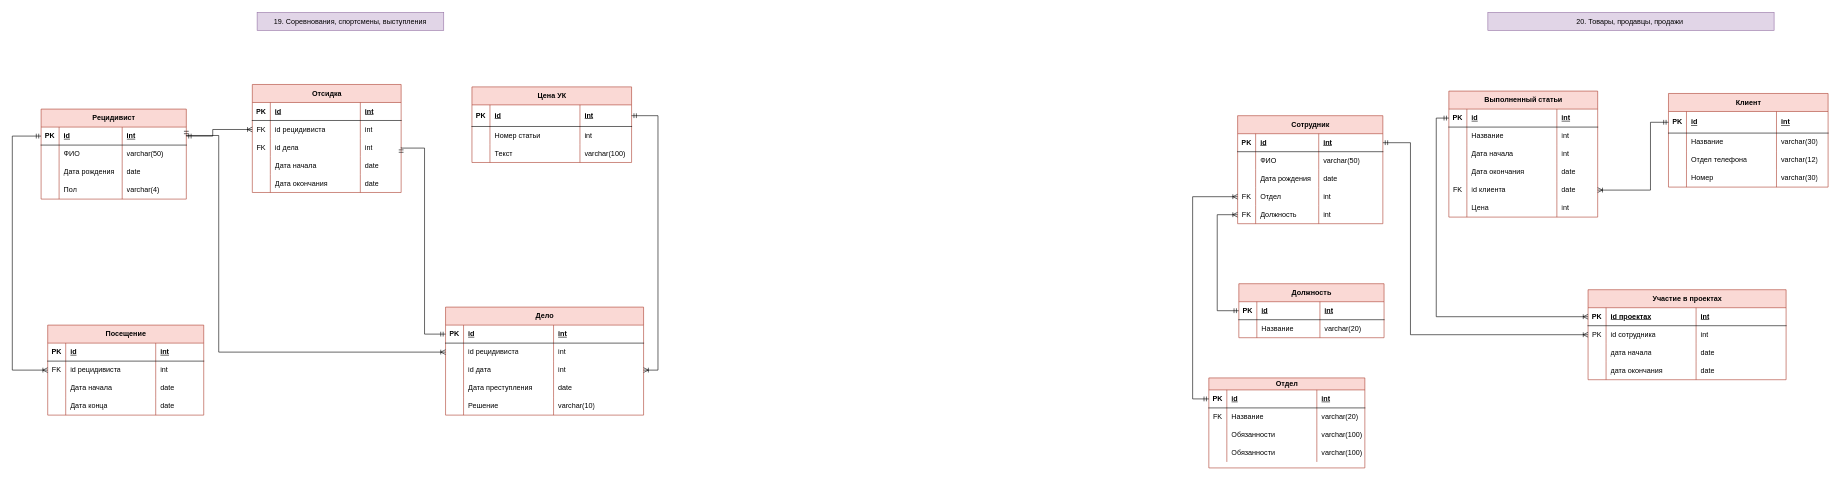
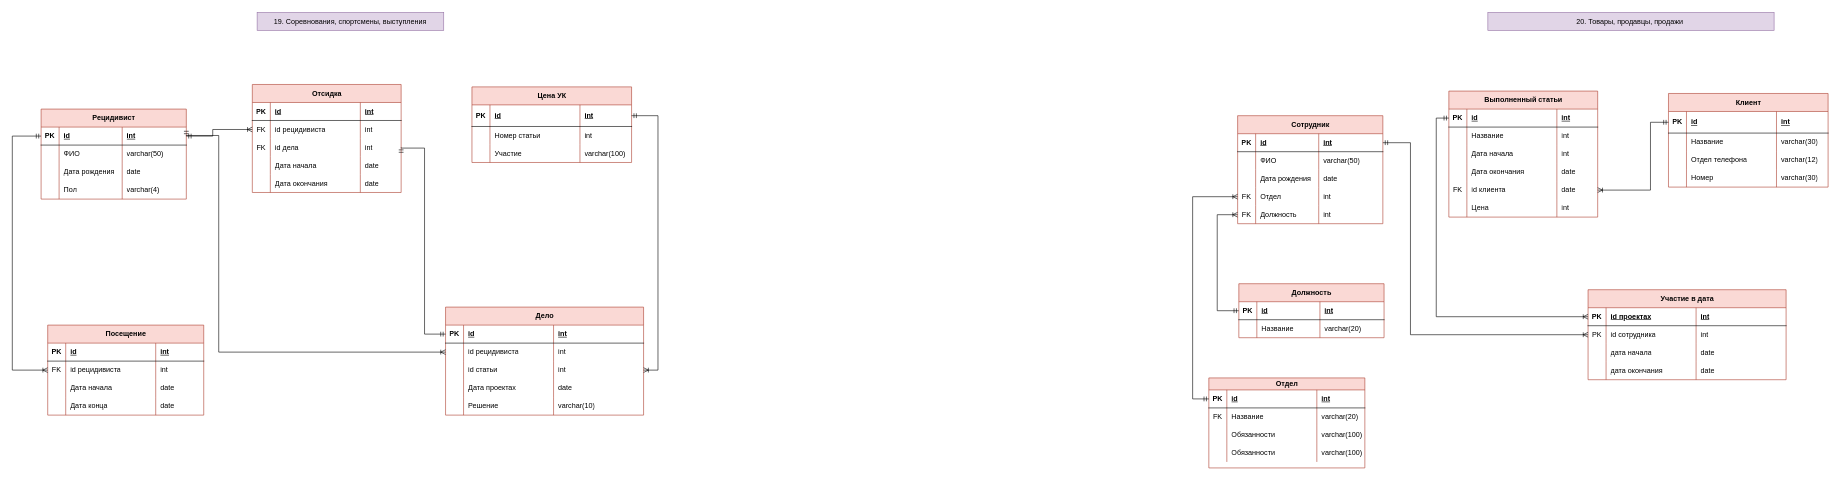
(505, 153) -> (509, 153)
(1687, 299) -> (1687, 299)
(481, 370) -> (485, 370)
(502, 388) -> (494, 388)
